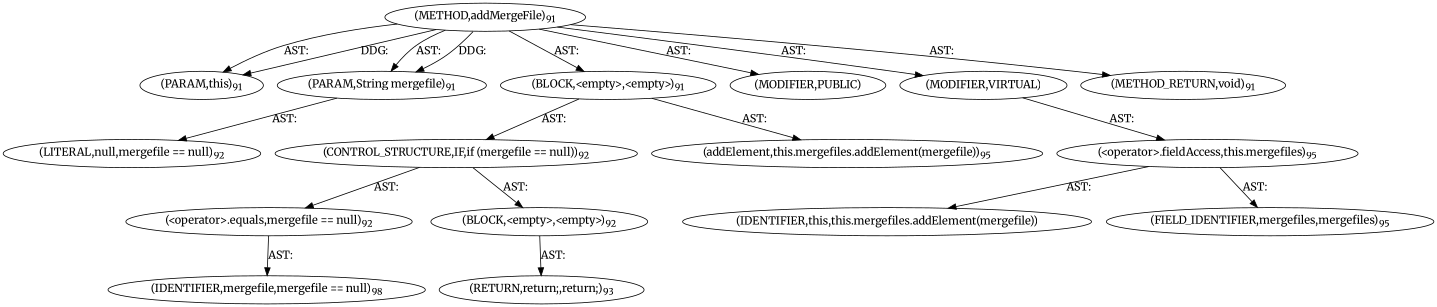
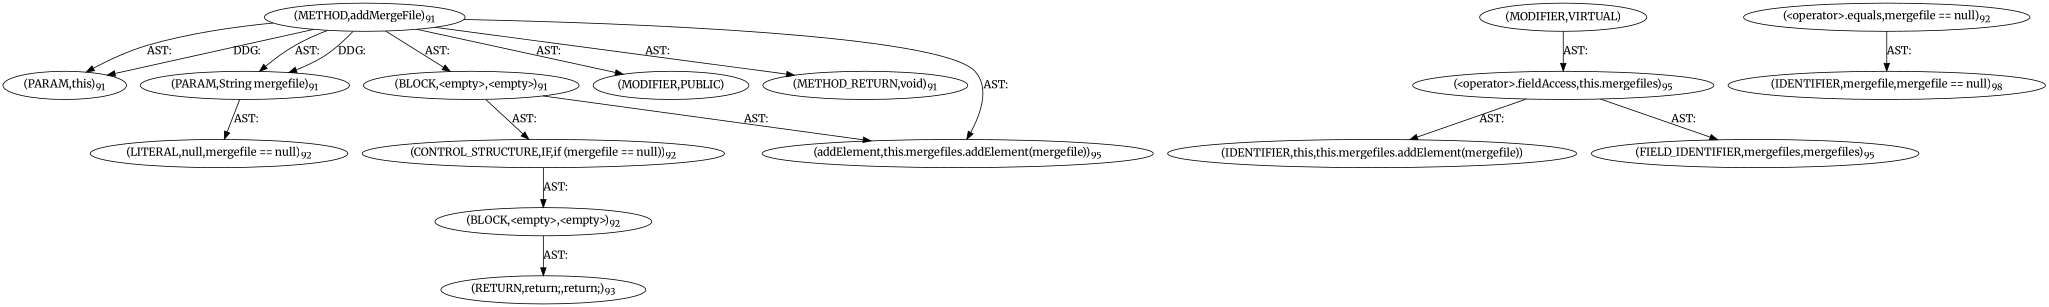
(736, 50) -> (754, 32)
(366, 186) -> none
